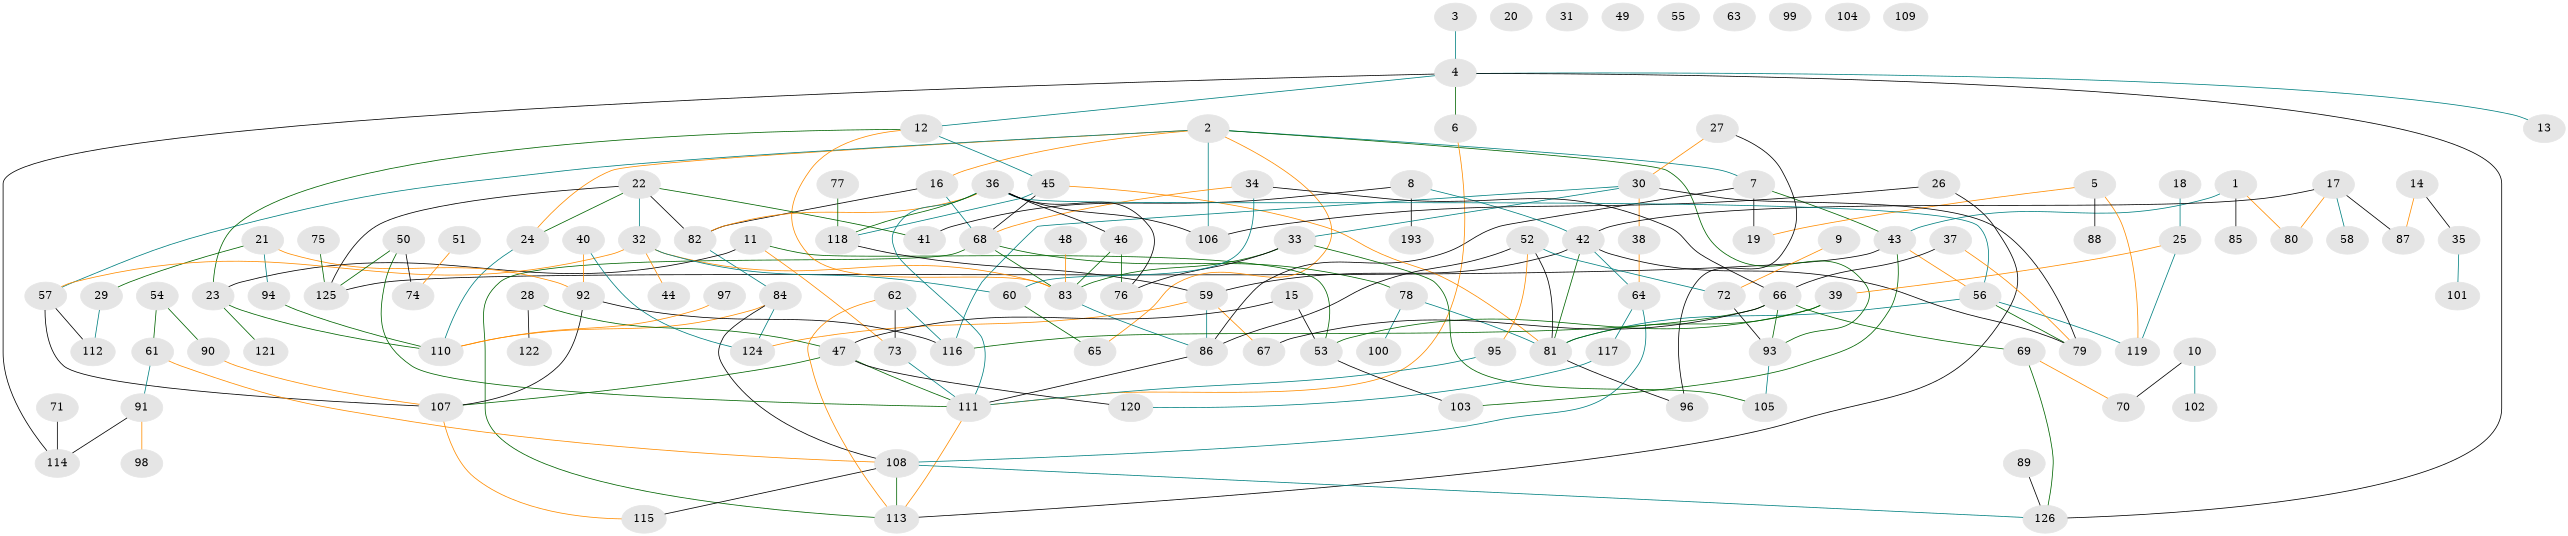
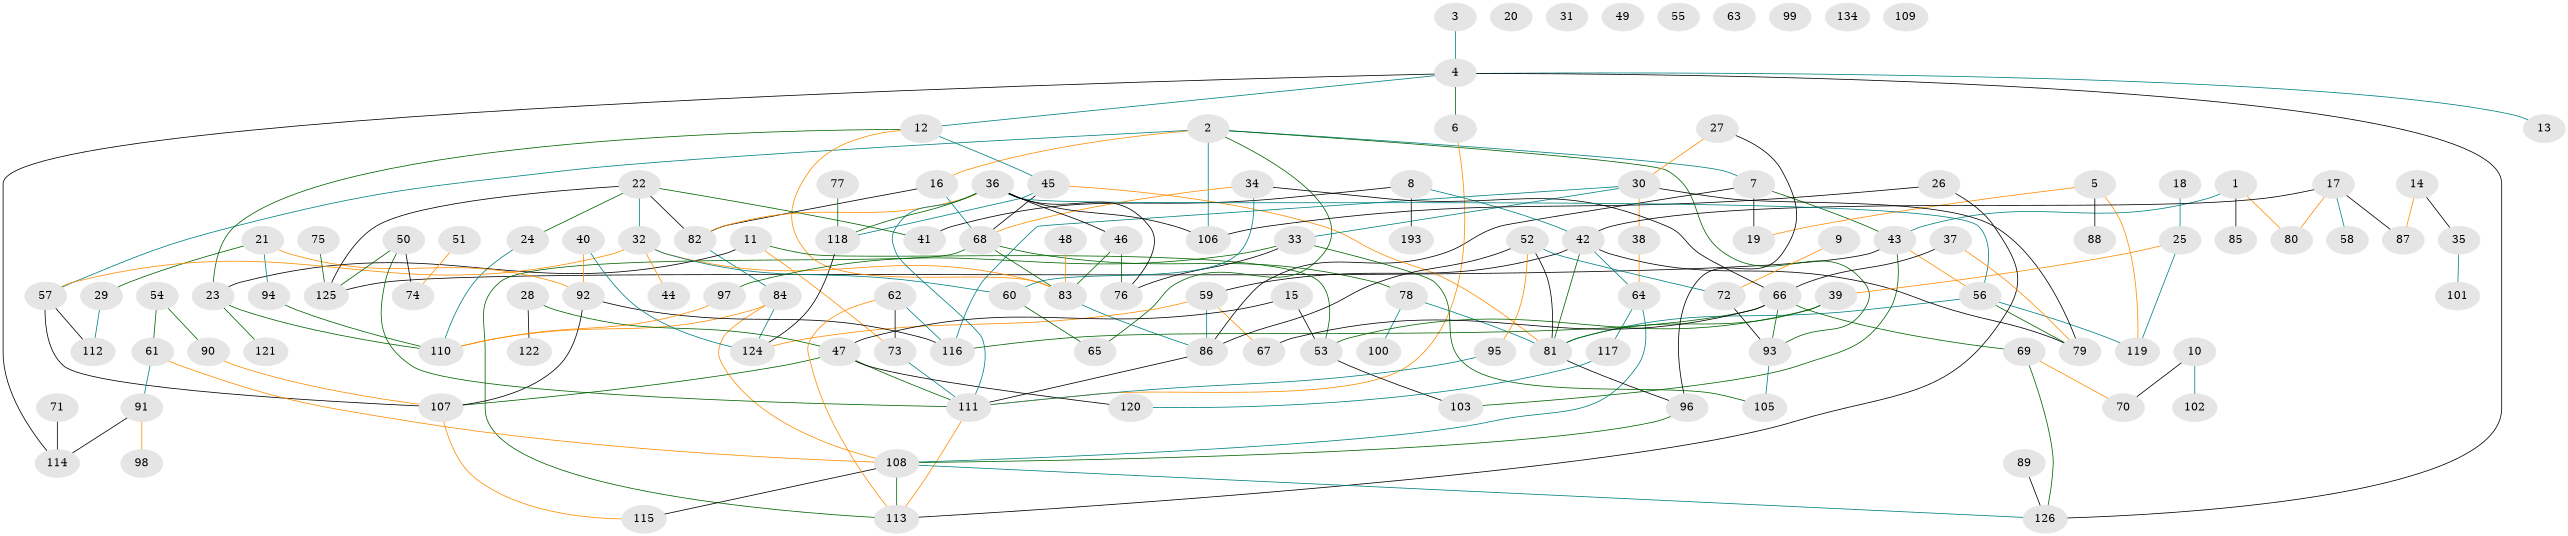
(1848, 17) -> (1848, 17)
(852, 150) -> none
(1319, 258) -> (1319, 258)
(1006, 267) -> (811, 306)
(1165, 268) -> (1021, 261)
(761, 407) -> (761, 407)
none -> (1296, 453)
